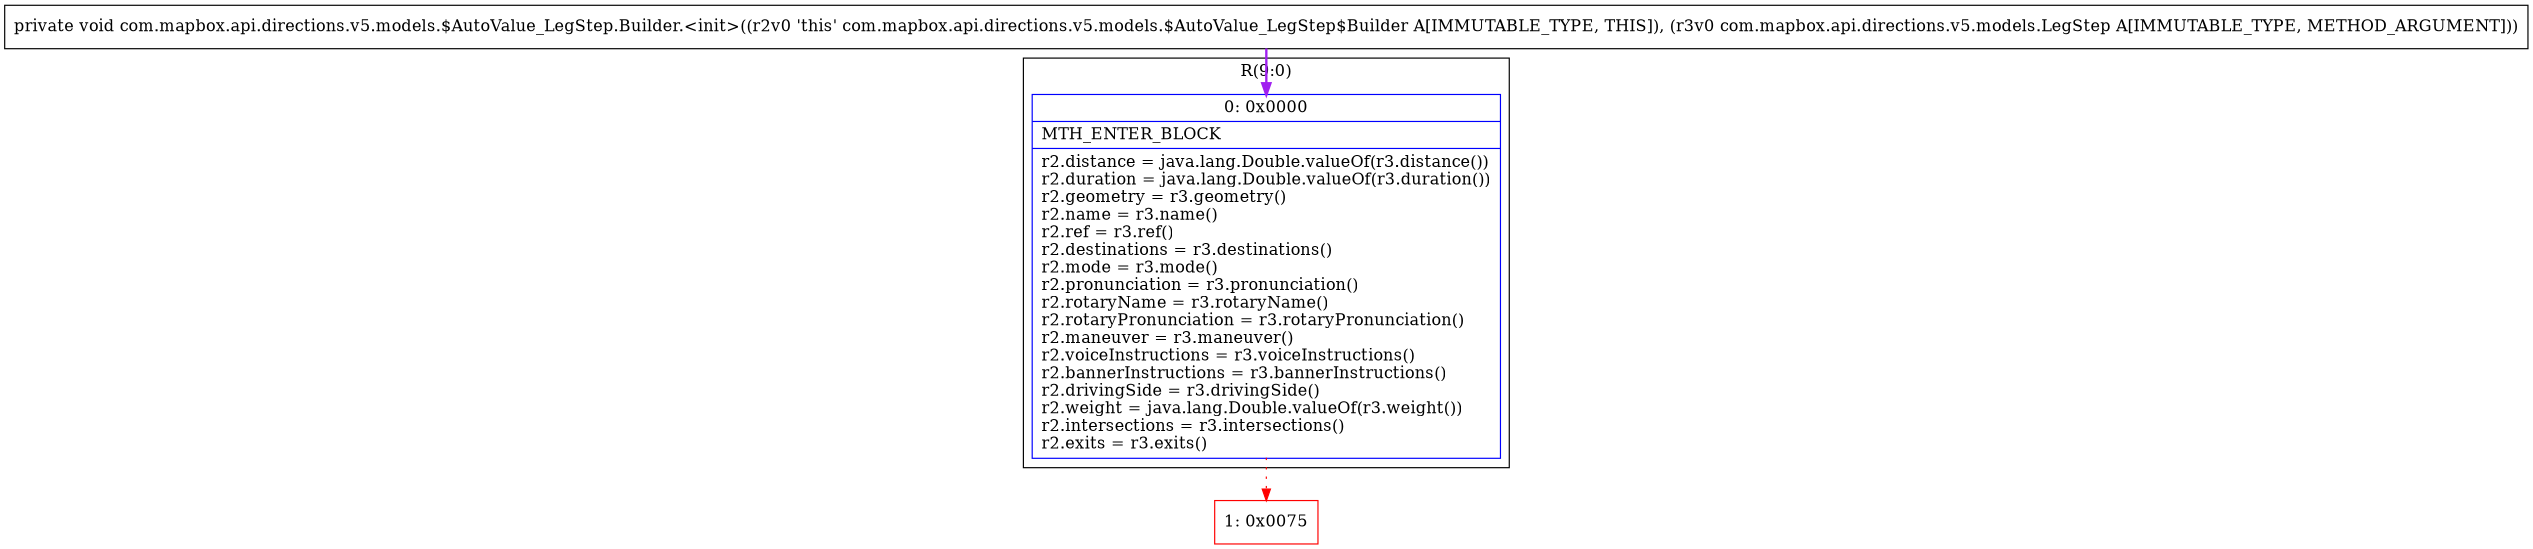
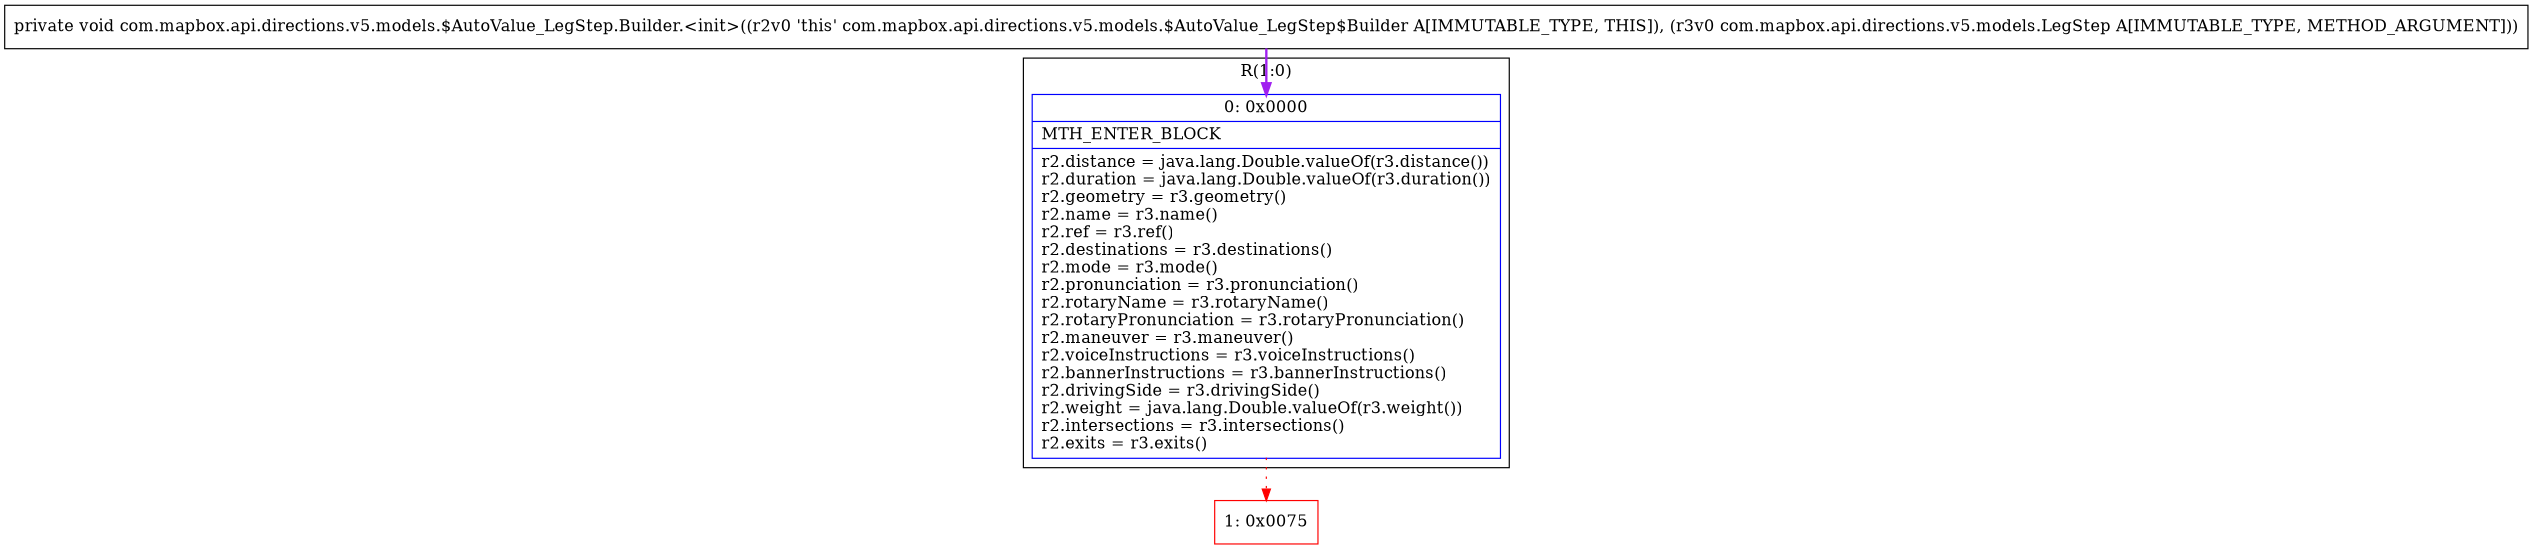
(1266, 72) -> (1266, 72)
